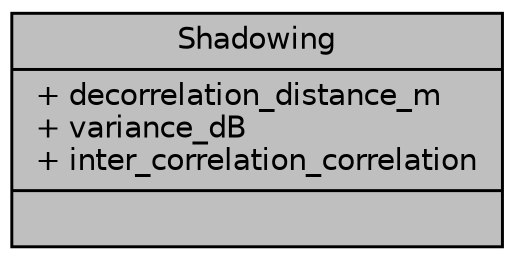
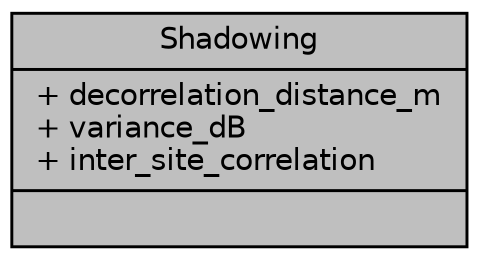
(257, 161) -> (205, 161)
